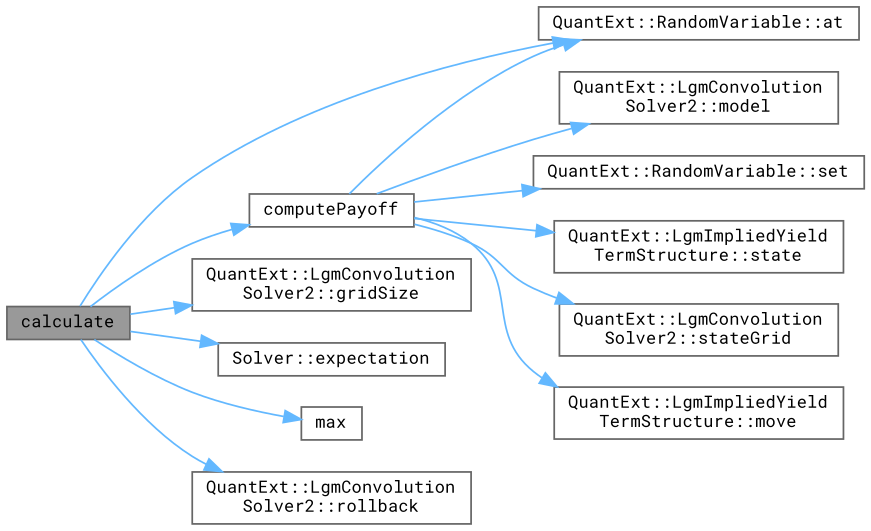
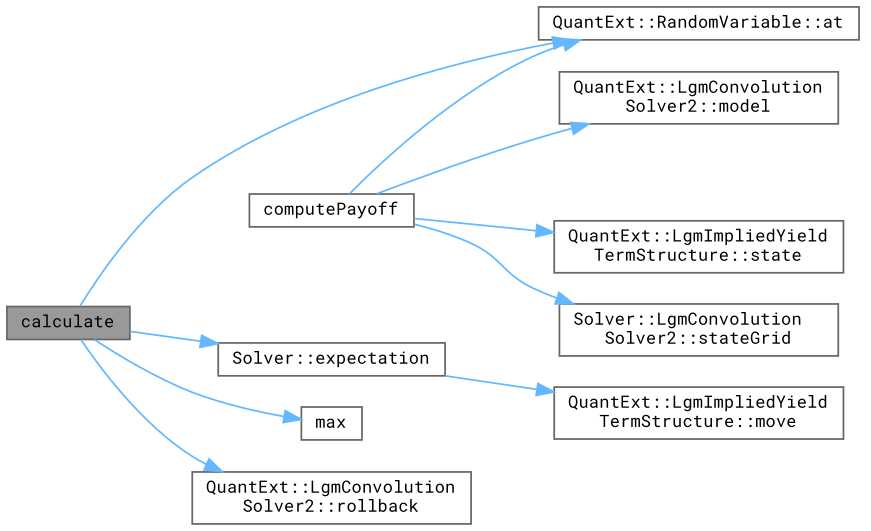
(699, 172) -> none
(158, 261) -> none
(497, 282) -> (491, 383)
(332, 285) -> none
(699, 330) -> (699, 330)
